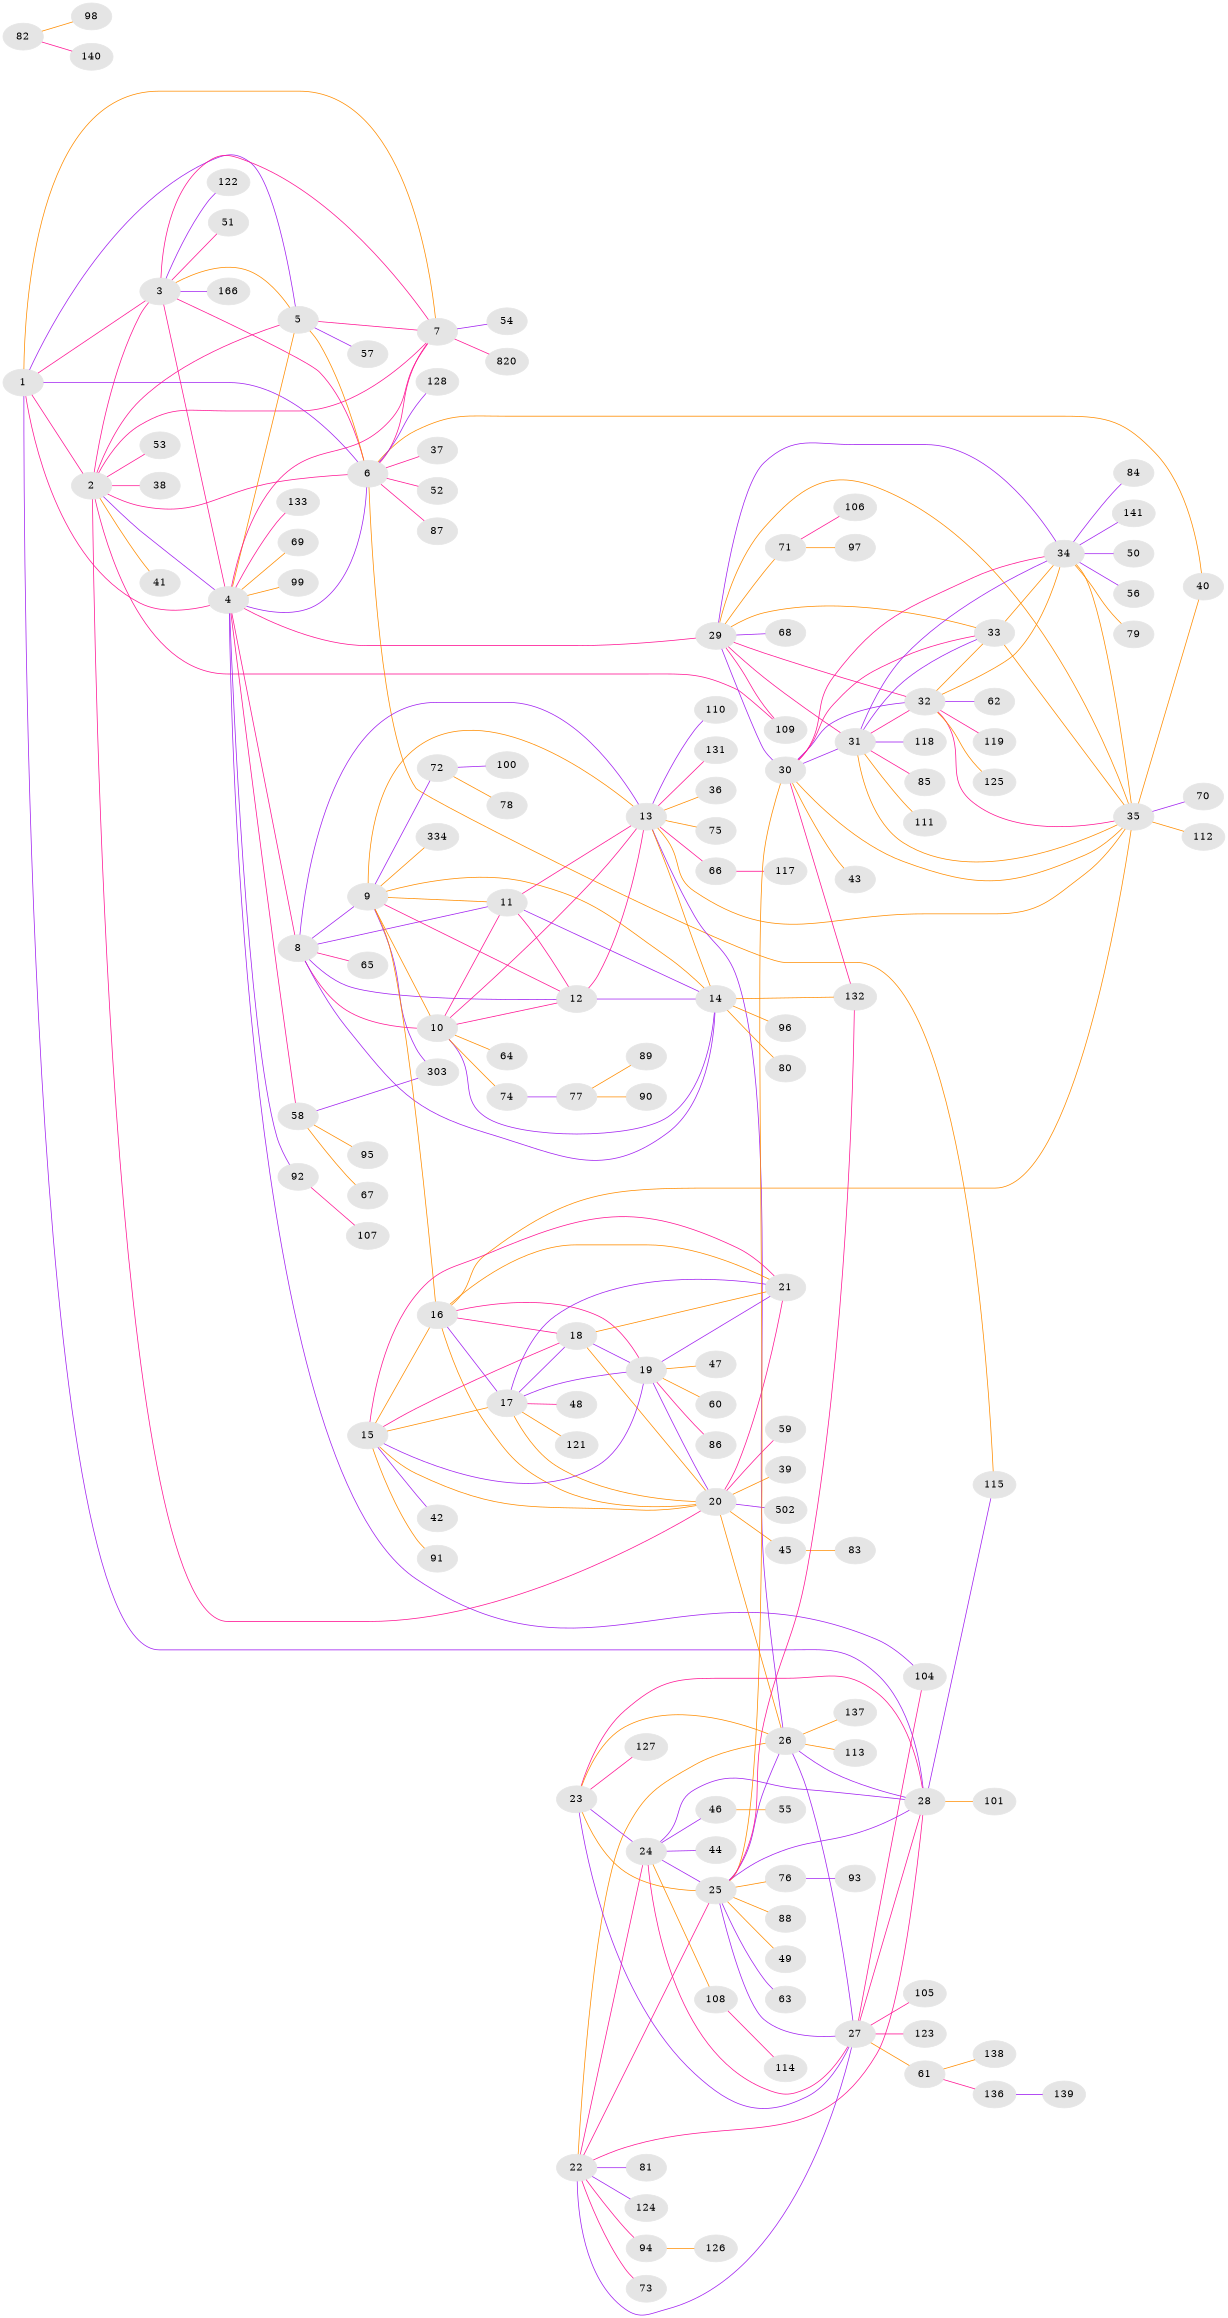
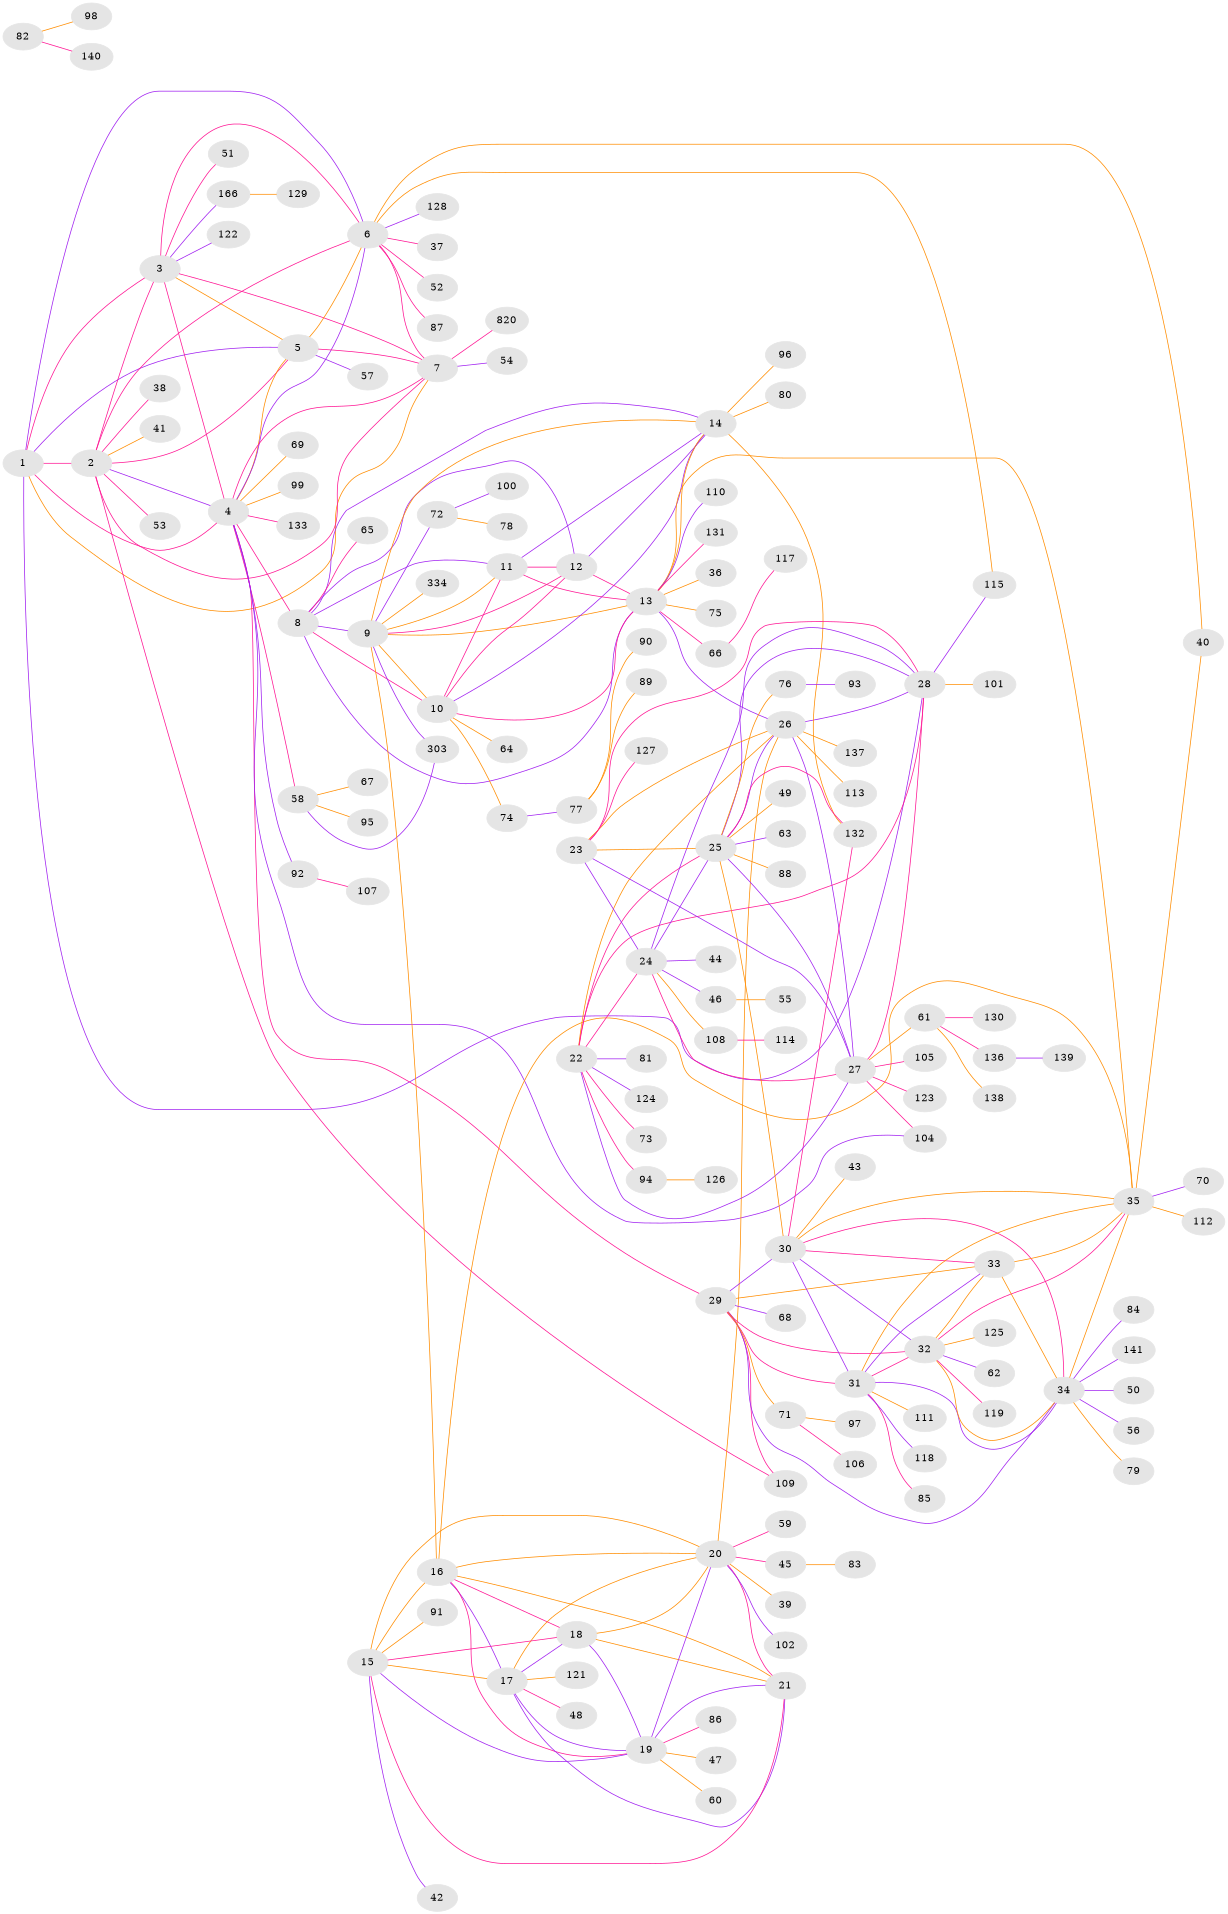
none -> (298, 194)
(953, 534) -> none
none -> (994, 1018)
(136, 1318) -> none
(786, 1510) -> (786, 1645)
(751, 1526) -> (751, 1559)
